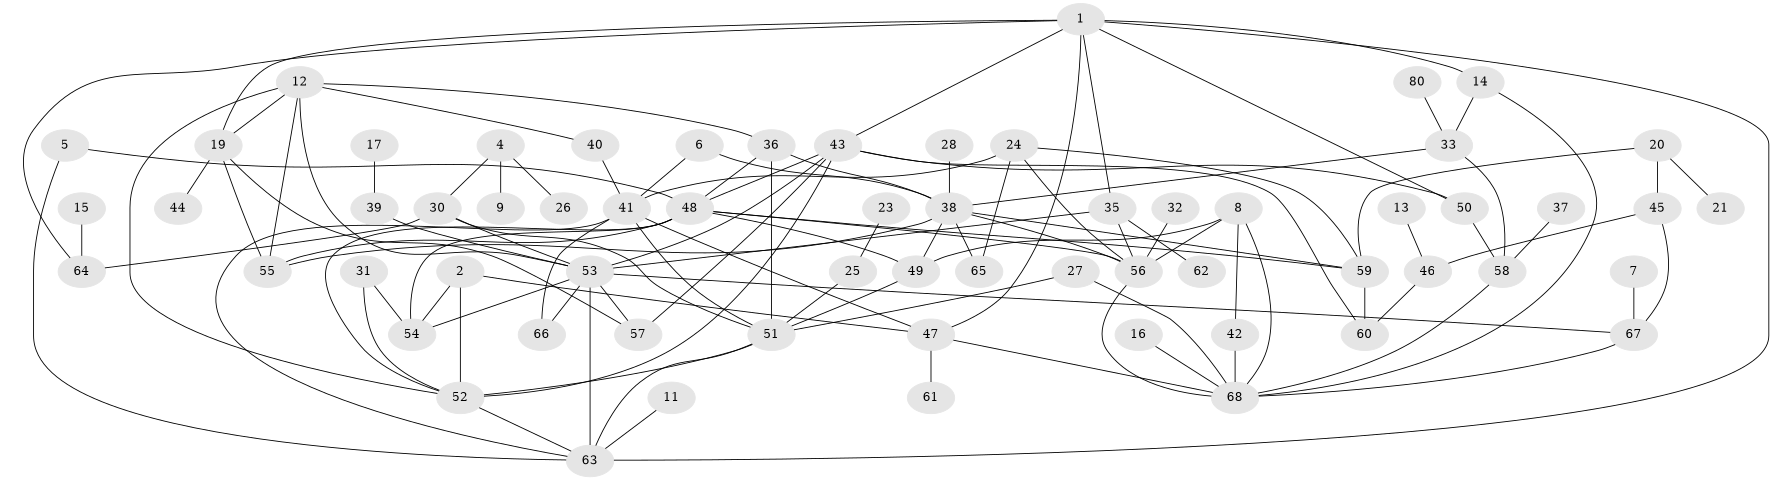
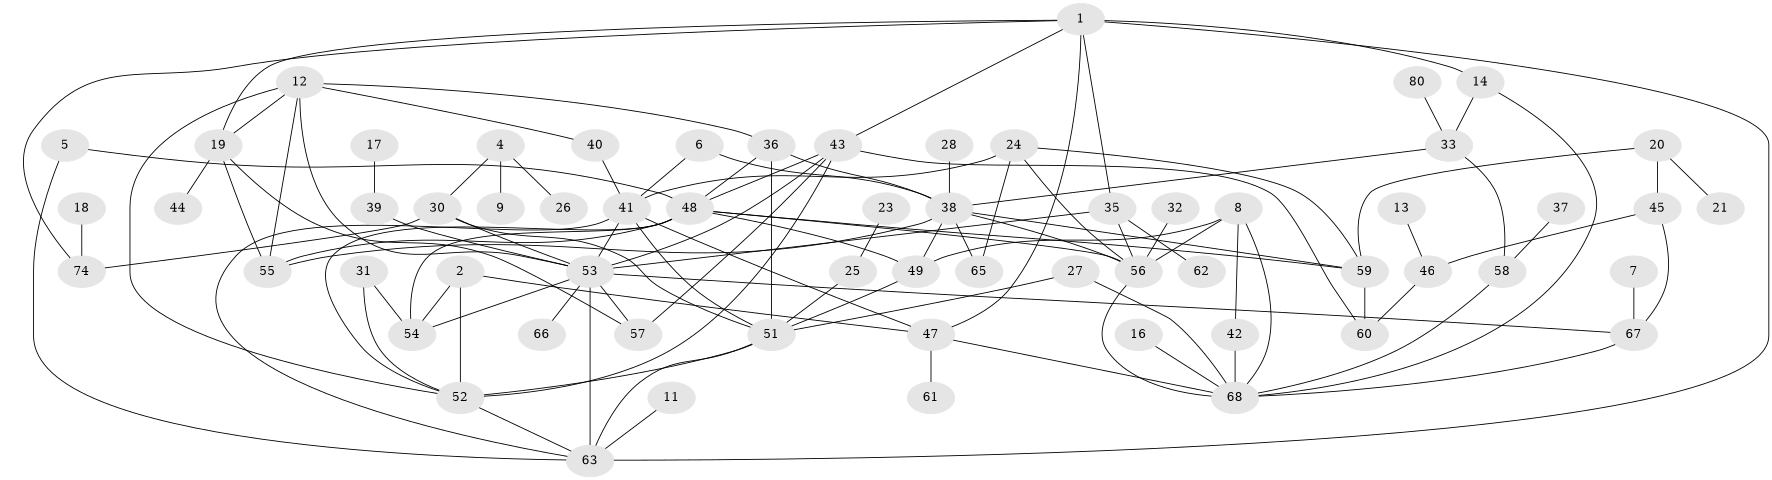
(82, 209) -> (82, 209)
(1465, 209) -> none
(562, 252) -> (608, 242)
(82, 272) -> (82, 272)
